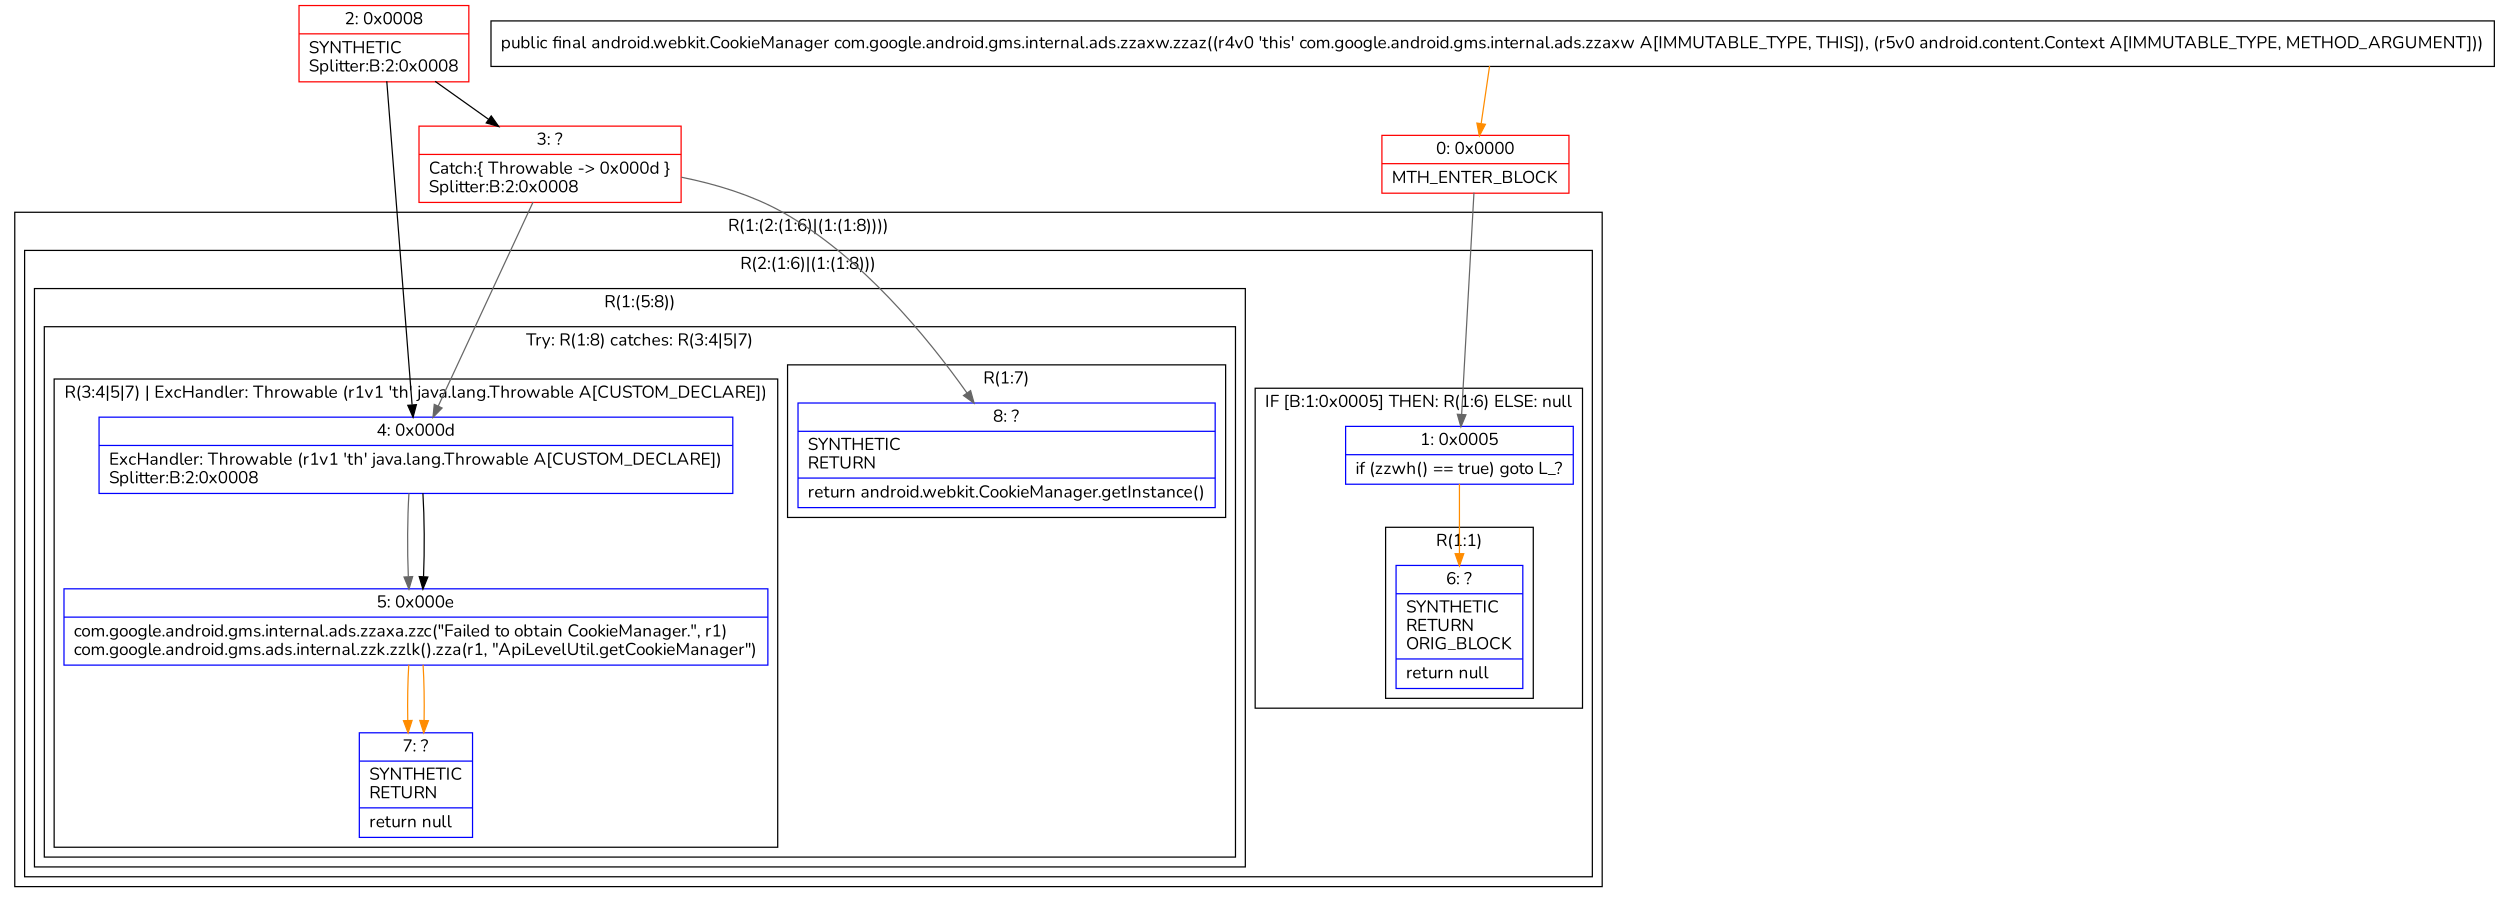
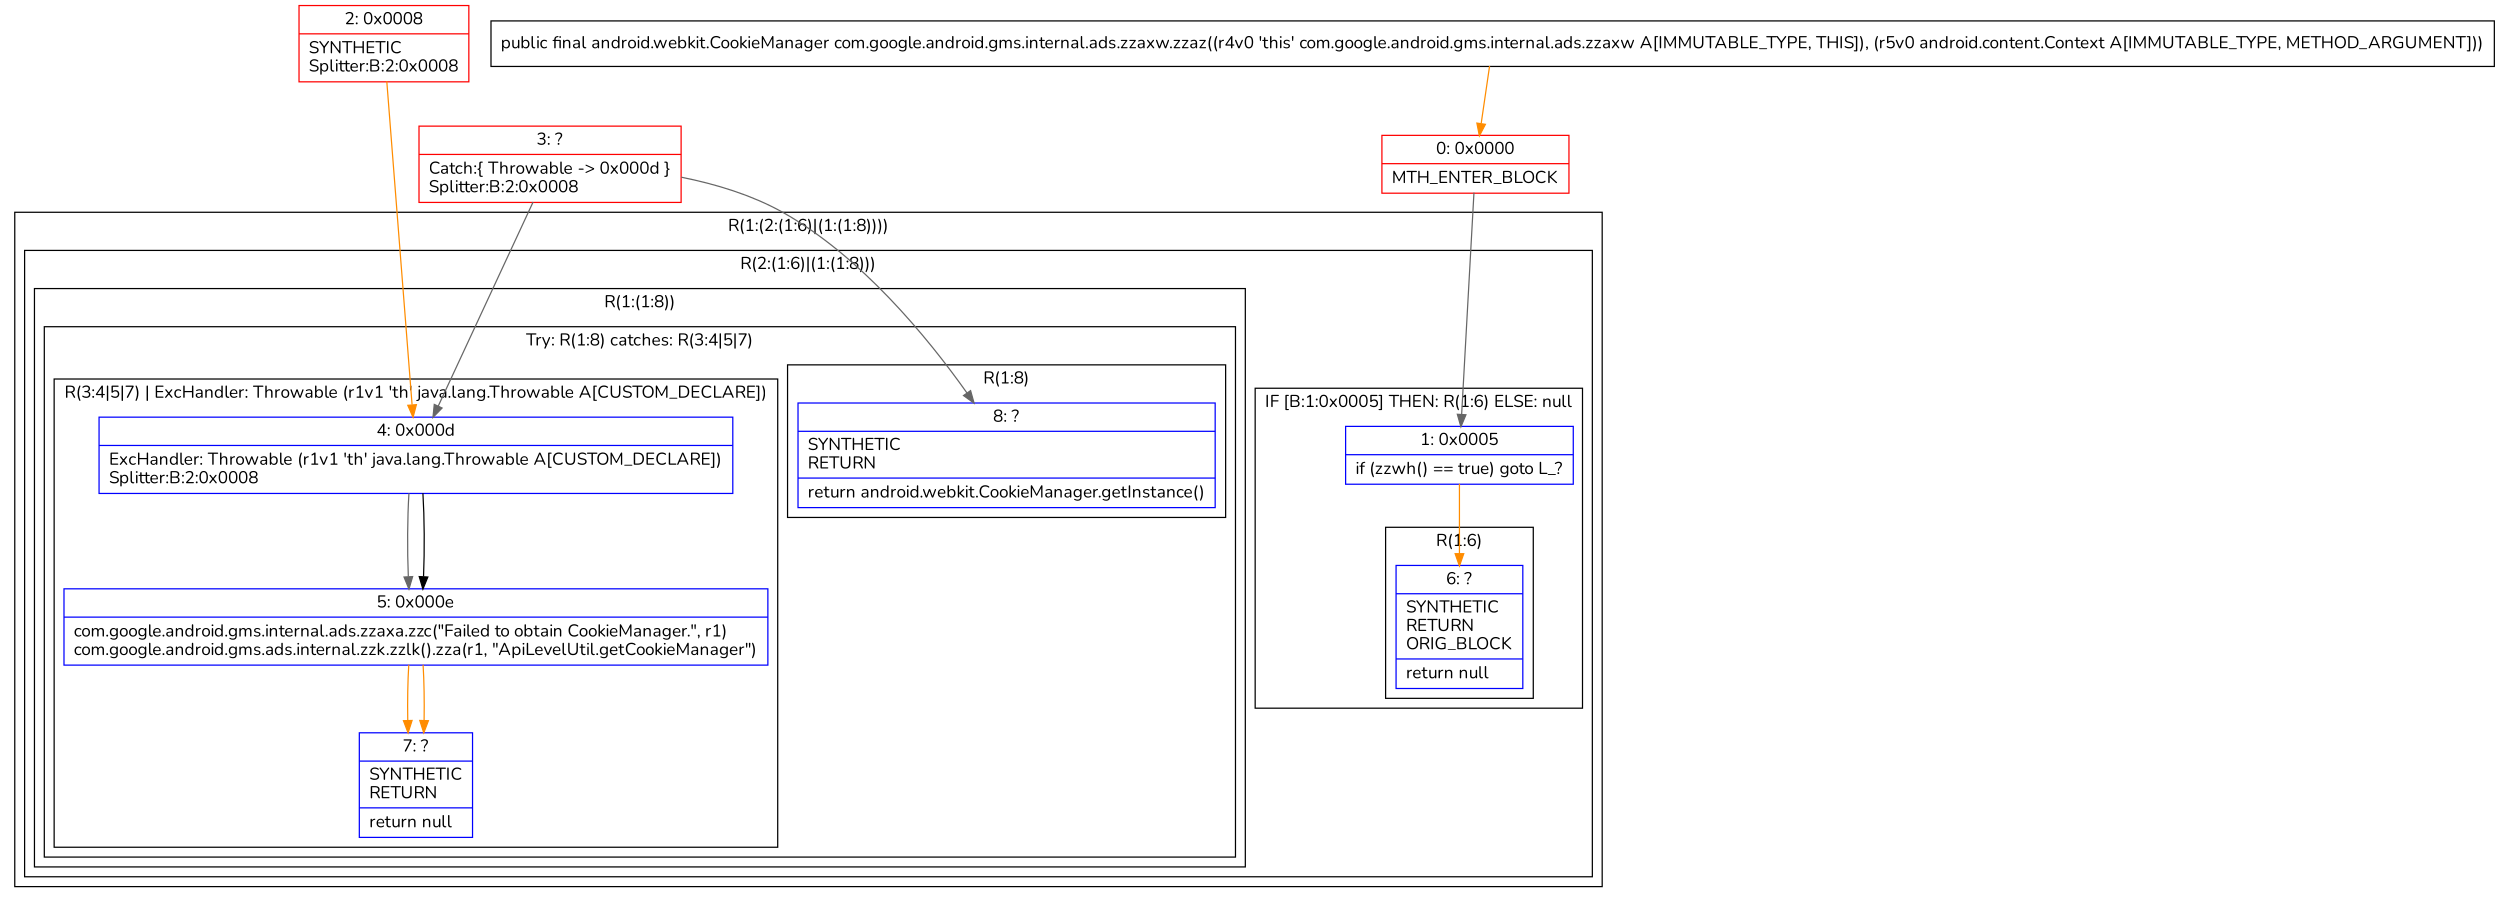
(462, 100) -> none
(399, 243) -> (399, 243)
(640, 303) -> (640, 303)
(1007, 379) -> (1007, 379)
(1459, 541) -> (1459, 541)
